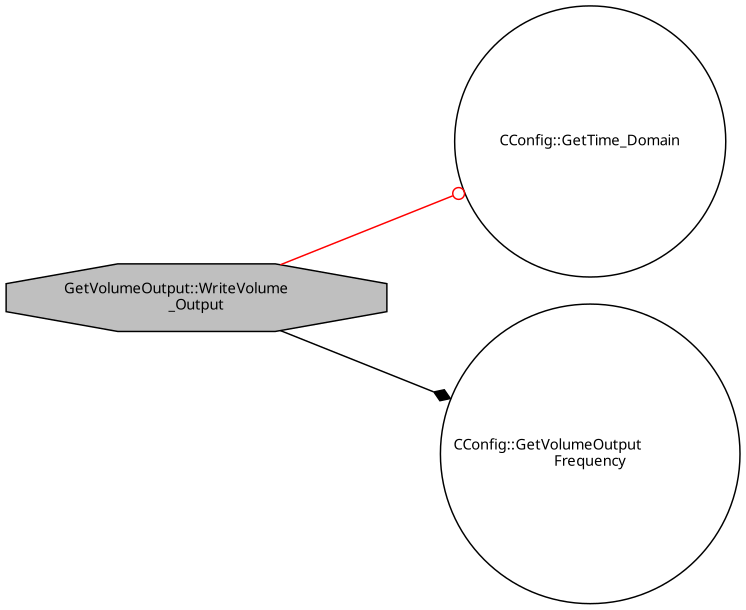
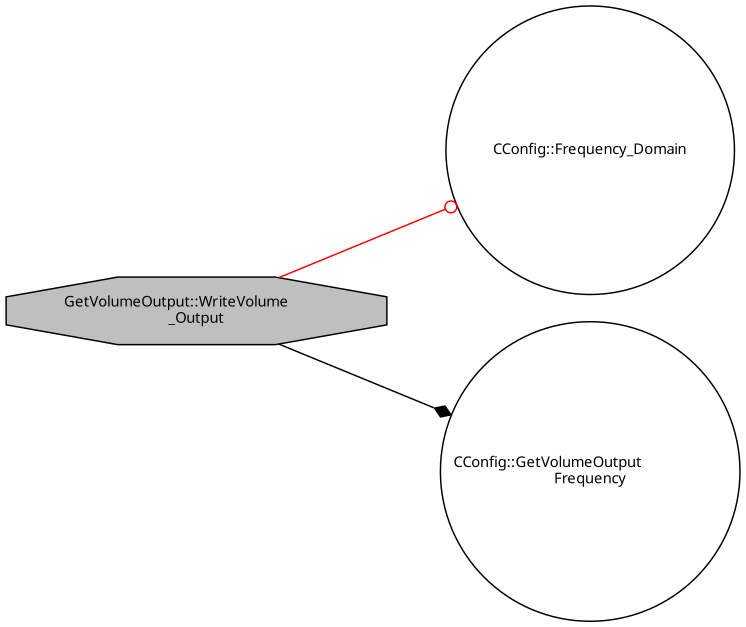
(590, 141) -> (590, 150)
